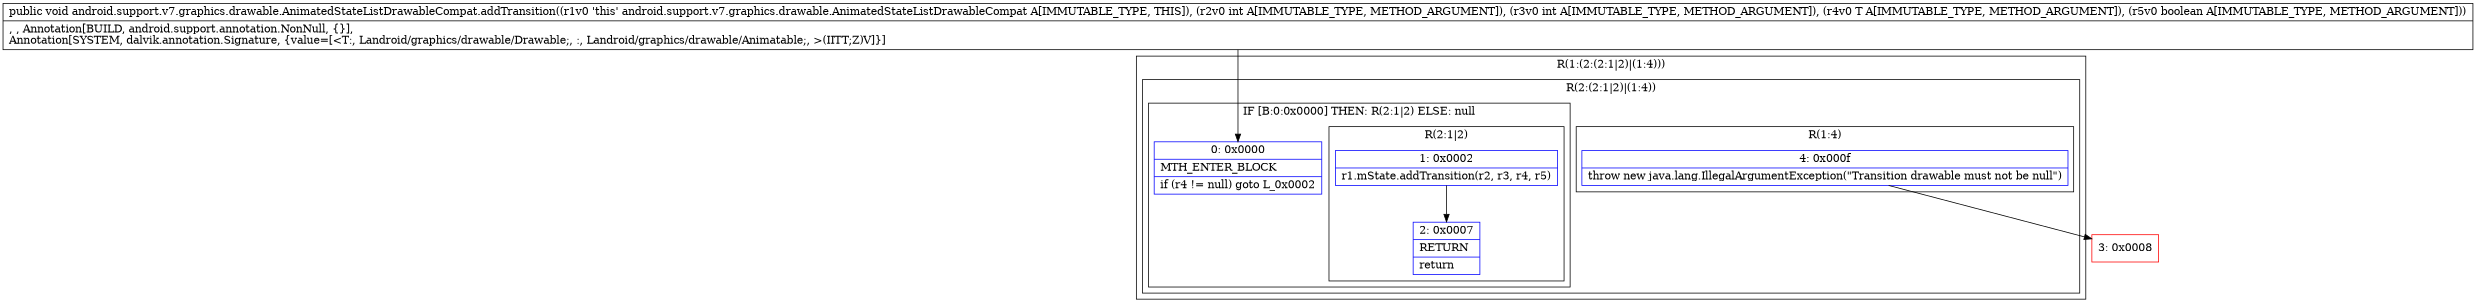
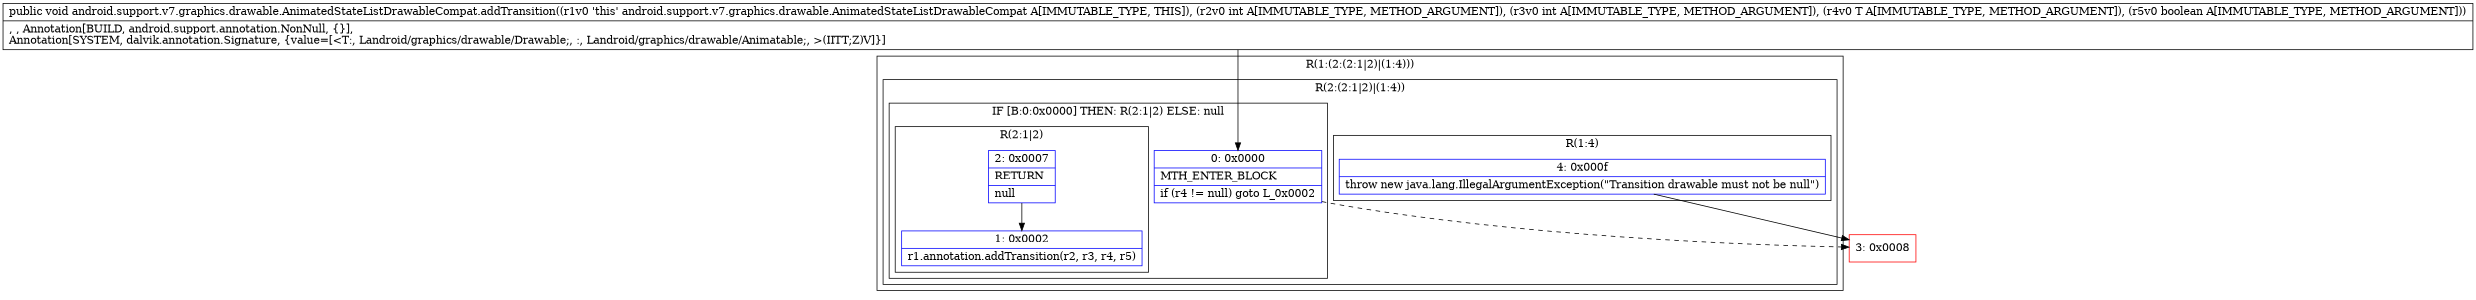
(1447, 176) -> (1022, 257)
(1447, 200) -> (1022, 213)
none -> (1581, 234)
(1437, 265) -> (1005, 194)
